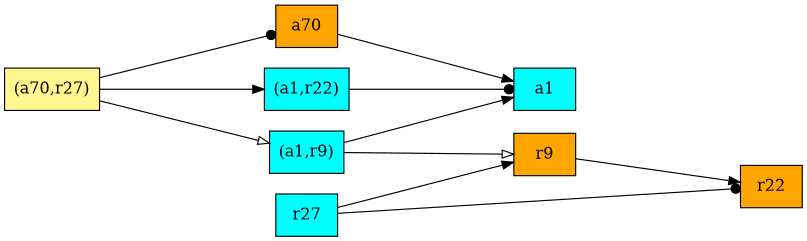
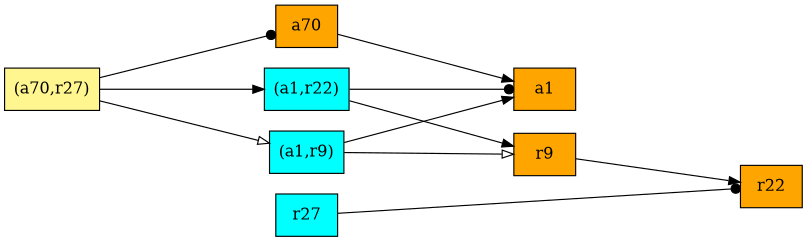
(545, 89) -> (545, 89)
(420, 186) -> (437, 125)
